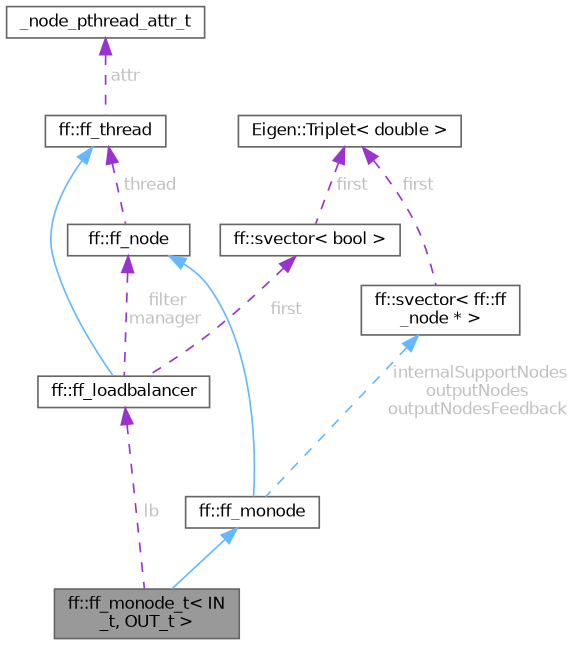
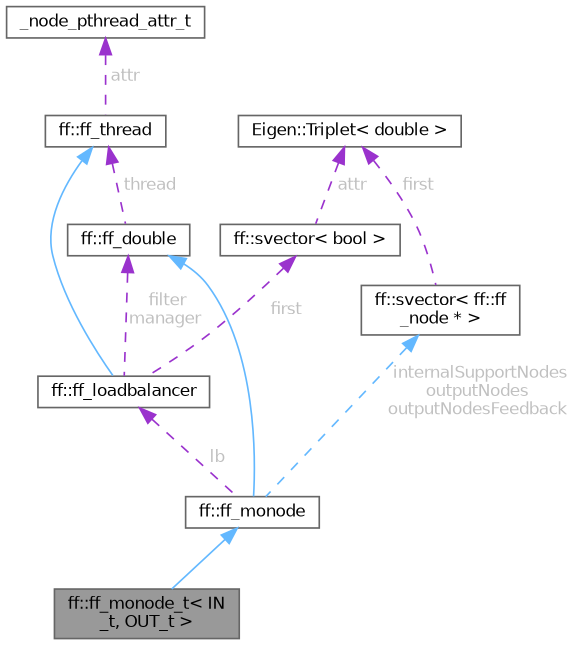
(350, 186) -> (350, 186)
(129, 240) -> (129, 240)
(136, 506) -> (194, 458)
